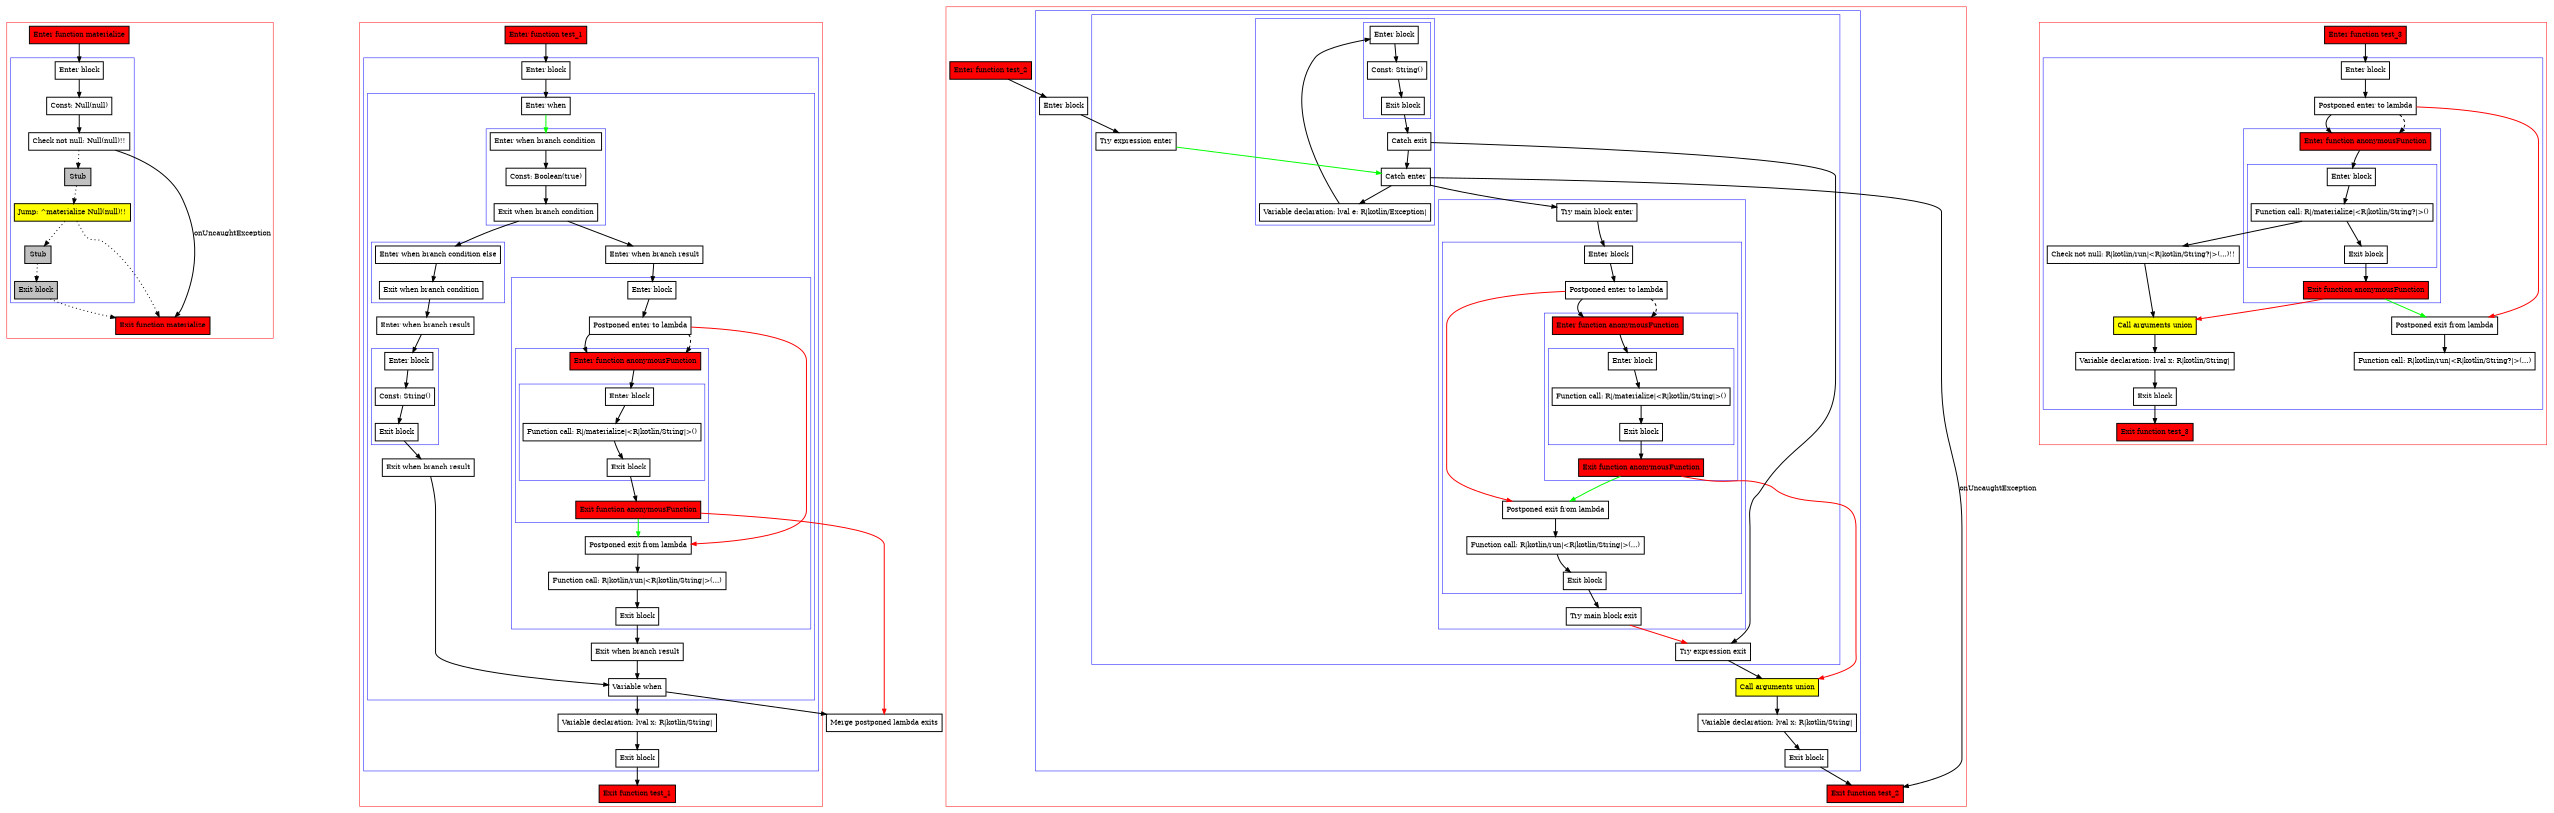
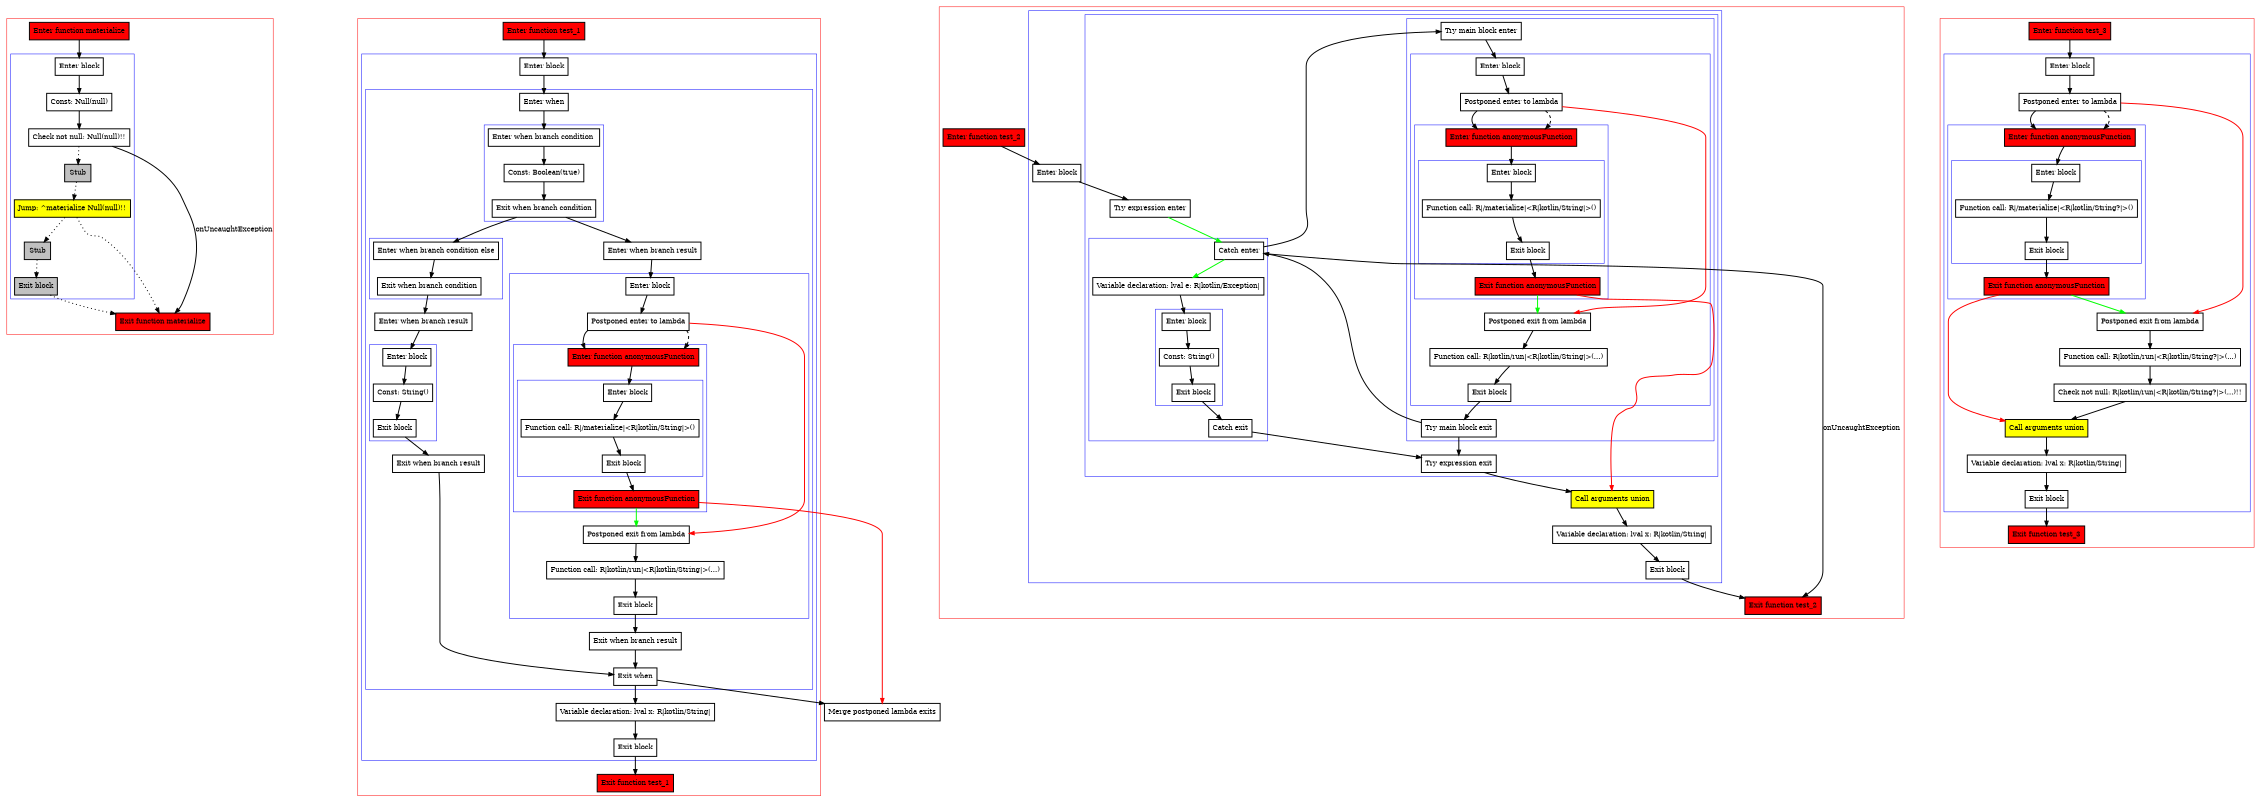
(546, 121) -> (544, 117)
(1408, 157) -> (1349, 334)
(1378, 193) -> (1211, 267)
(2251, 232) -> (2150, 373)
(1656, 633) -> (1459, 444)
(637, 687) -> (635, 677)
